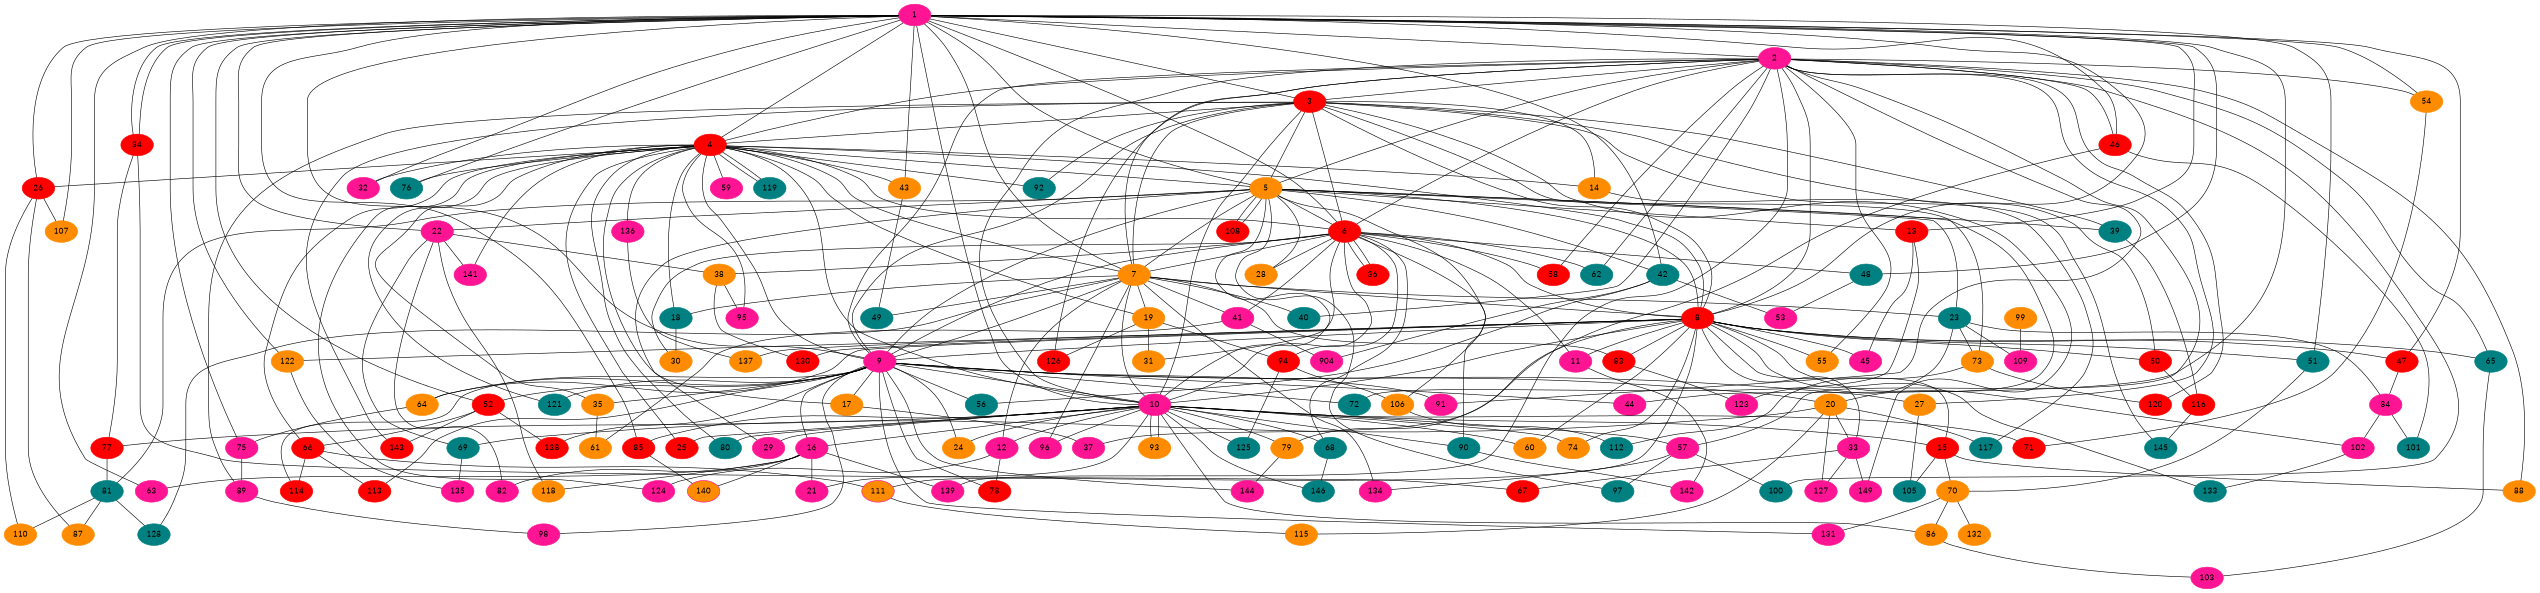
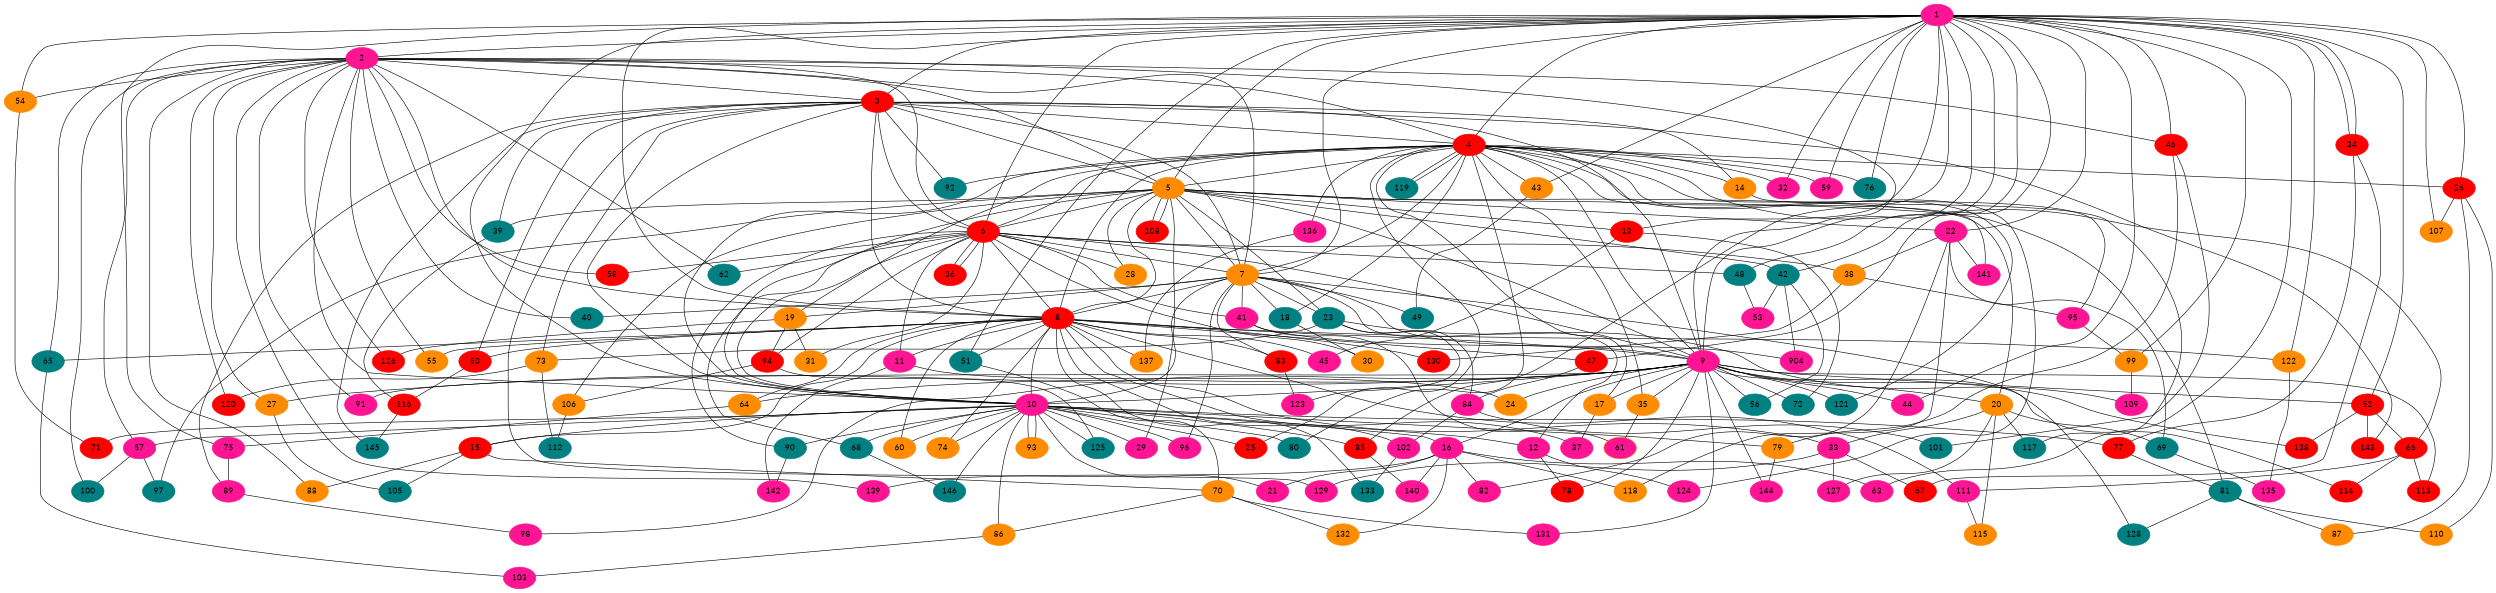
none -> (1868, 88)
none -> (2240, 88)
none -> (2102, 340)
(1054, 419) -> (1207, 378)
(595, 448) -> (1620, 448)
(704, 491) -> (1412, 491)
(878, 491) -> (1964, 491)
(1375, 491) -> none
(1866, 491) -> (1321, 491)
none -> (1420, 514)
